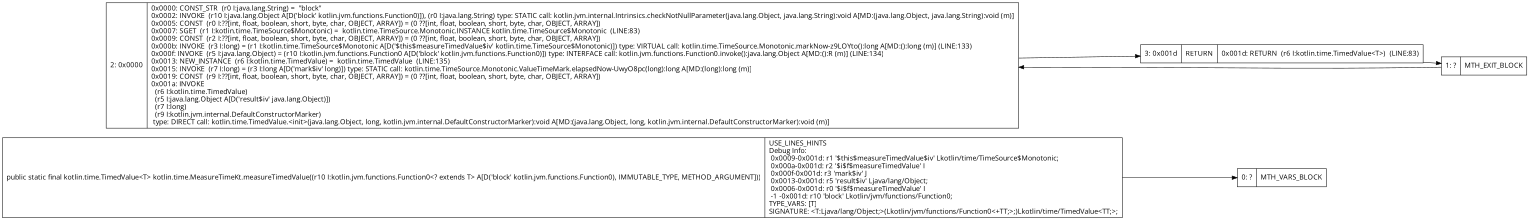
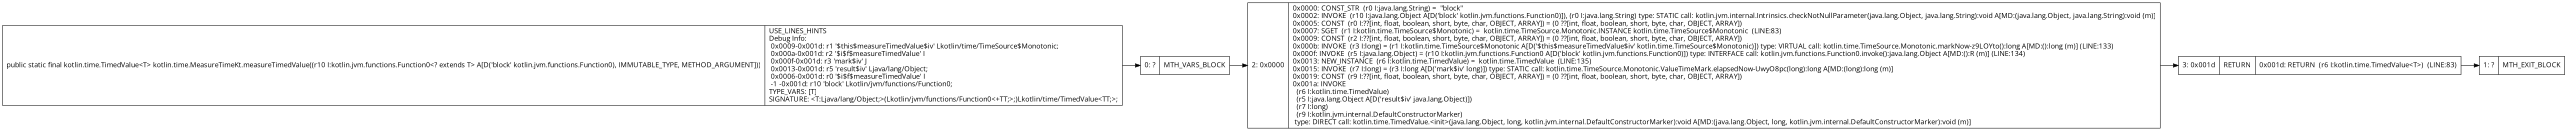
(1233, 68) -> (1236, 65)
